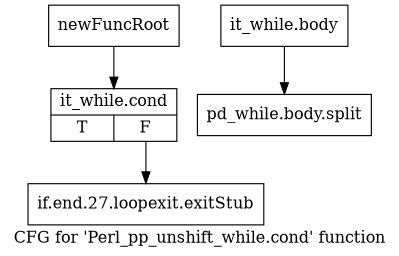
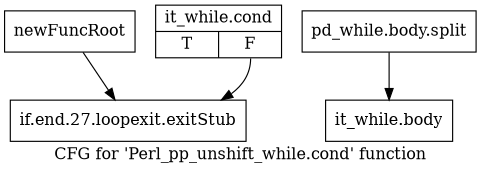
(114, 62) -> (96, 71)
(284, 65) -> (389, 70)
